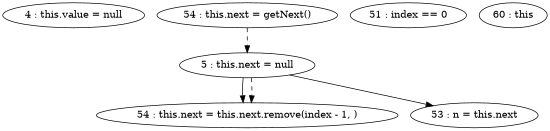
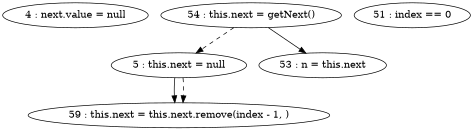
(74, 15) -> (75, 15)
(513, 15) -> none
(358, 90) -> (284, 38)
(247, 115) -> (179, 115)
